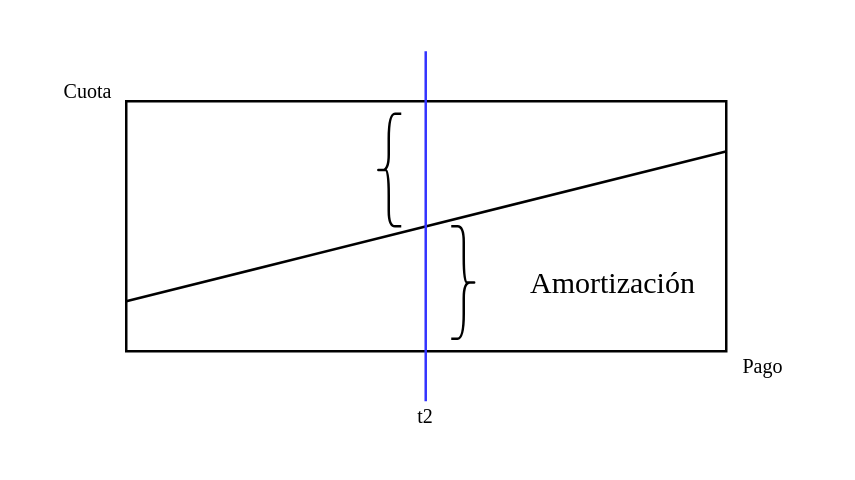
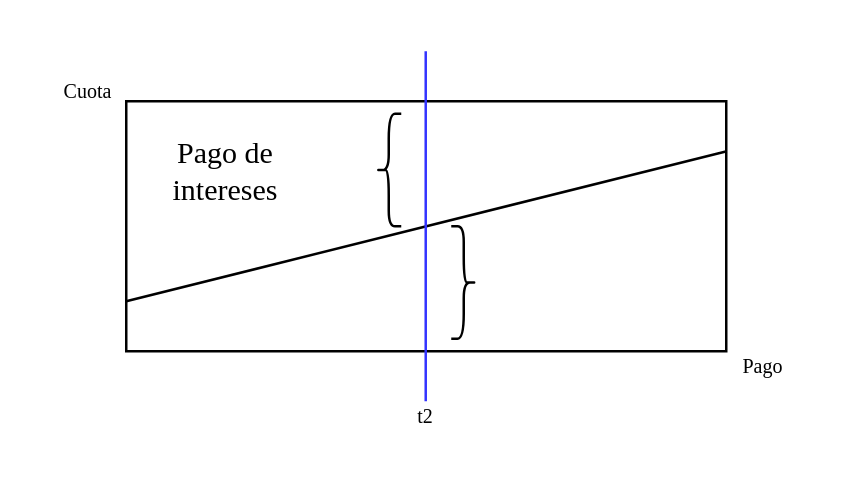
none -> (226, 170)
(614, 283) -> none
